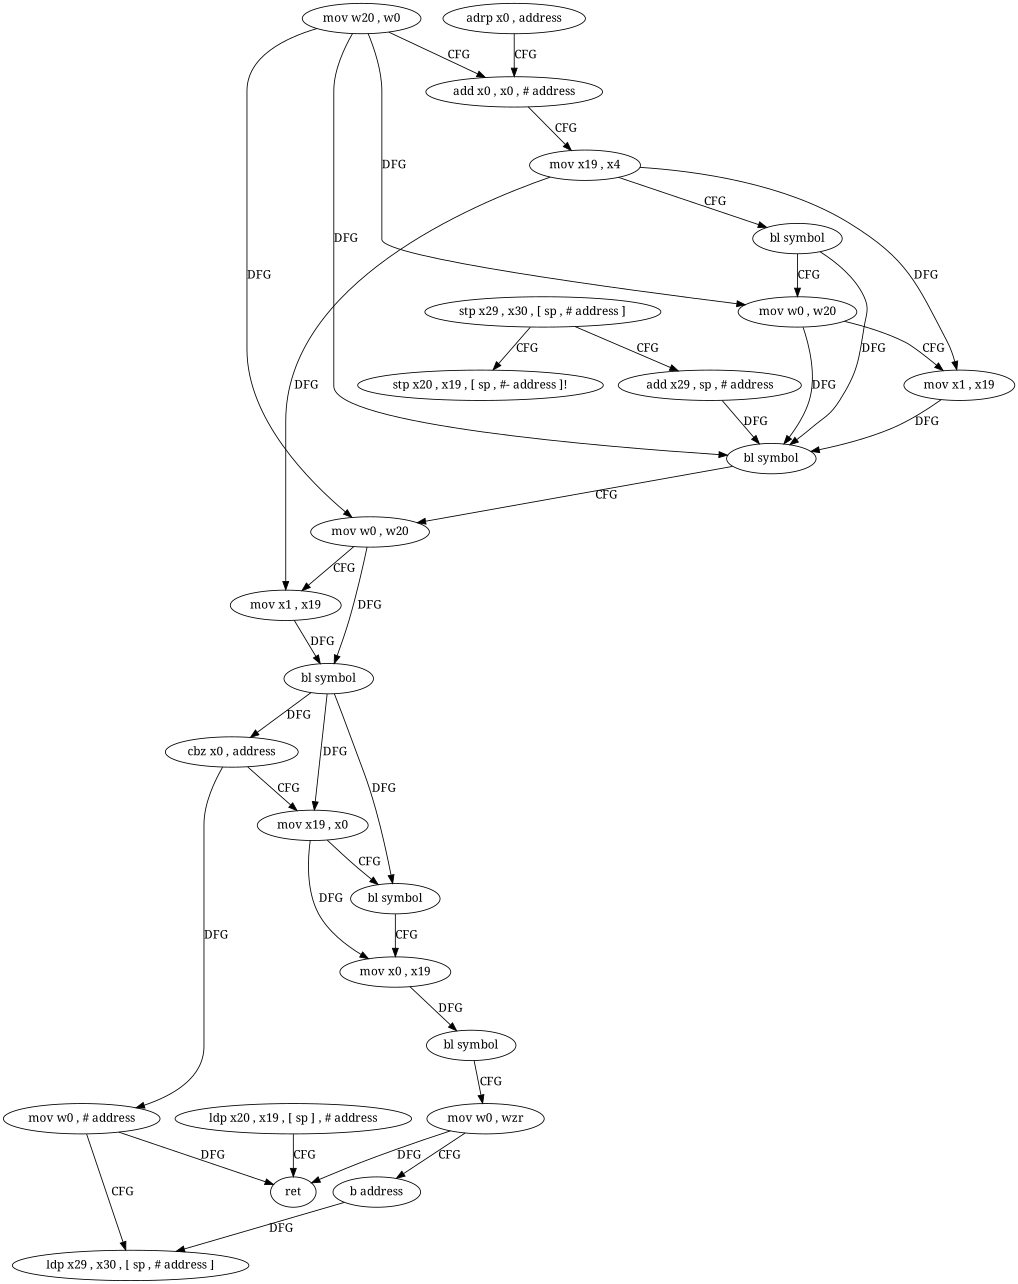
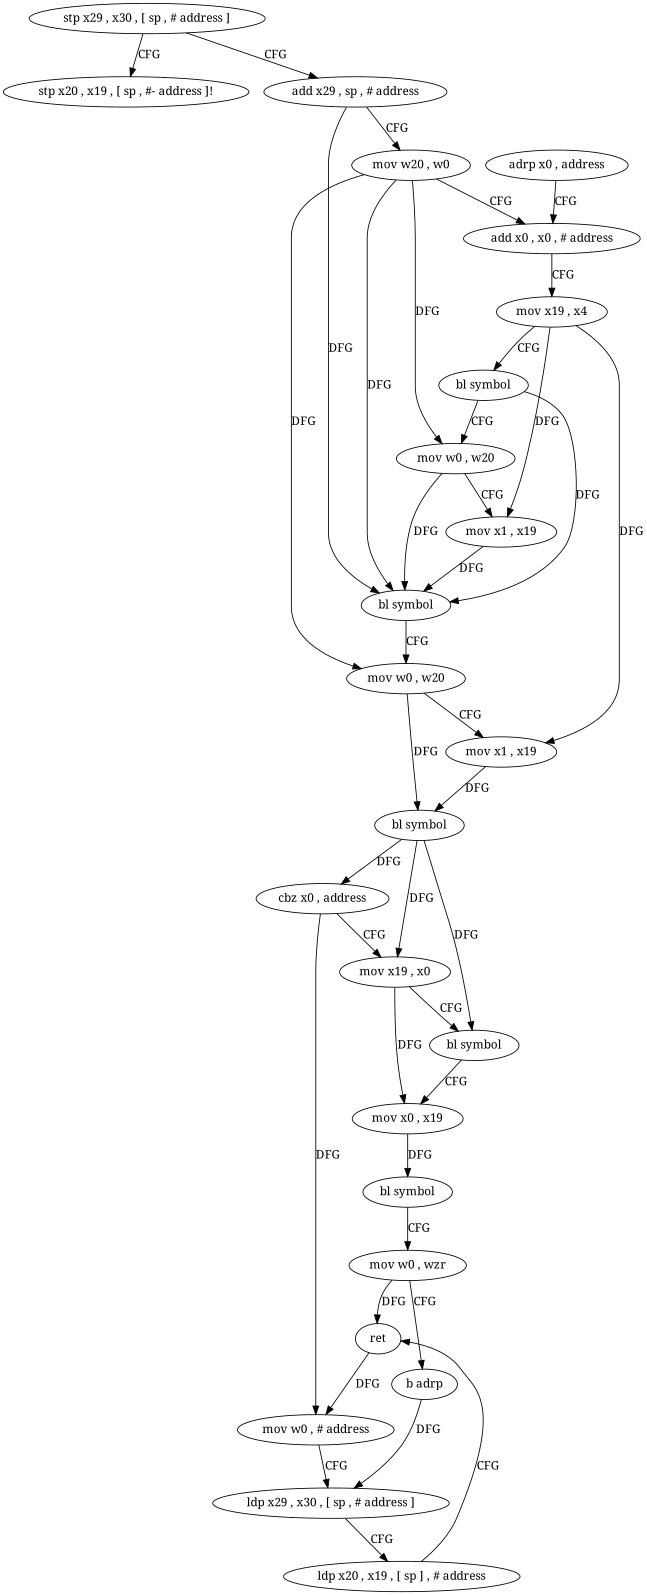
none -> (381, 125)
(192, 1157) -> (350, 1380)
(377, 1192) -> (425, 1384)
none -> (363, 1537)
